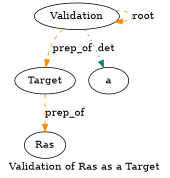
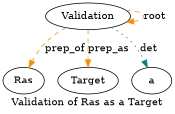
(72, 48) -> (109, 48)
(45, 109) -> (46, 42)
